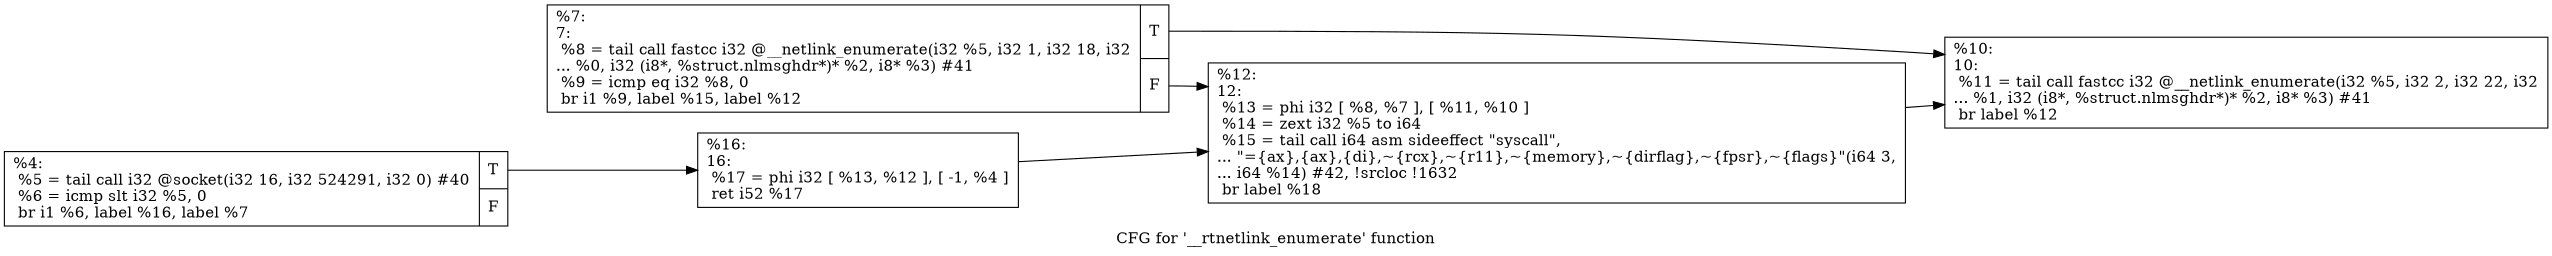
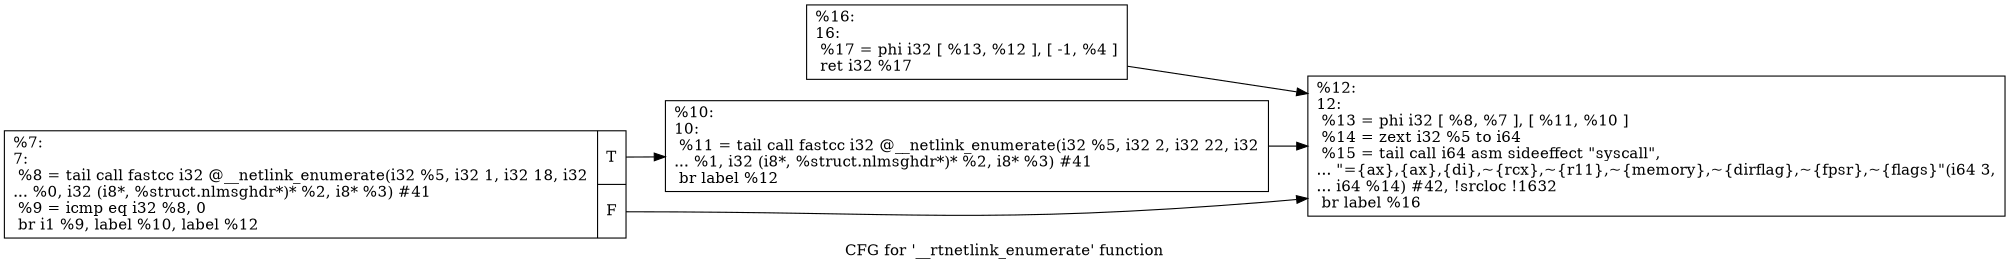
(679, 99) -> (136, 225)
(1919, 106) -> (1283, 146)
(256, 189) -> none
(1270, 190) -> (1369, 203)
(755, 194) -> (864, 66)
